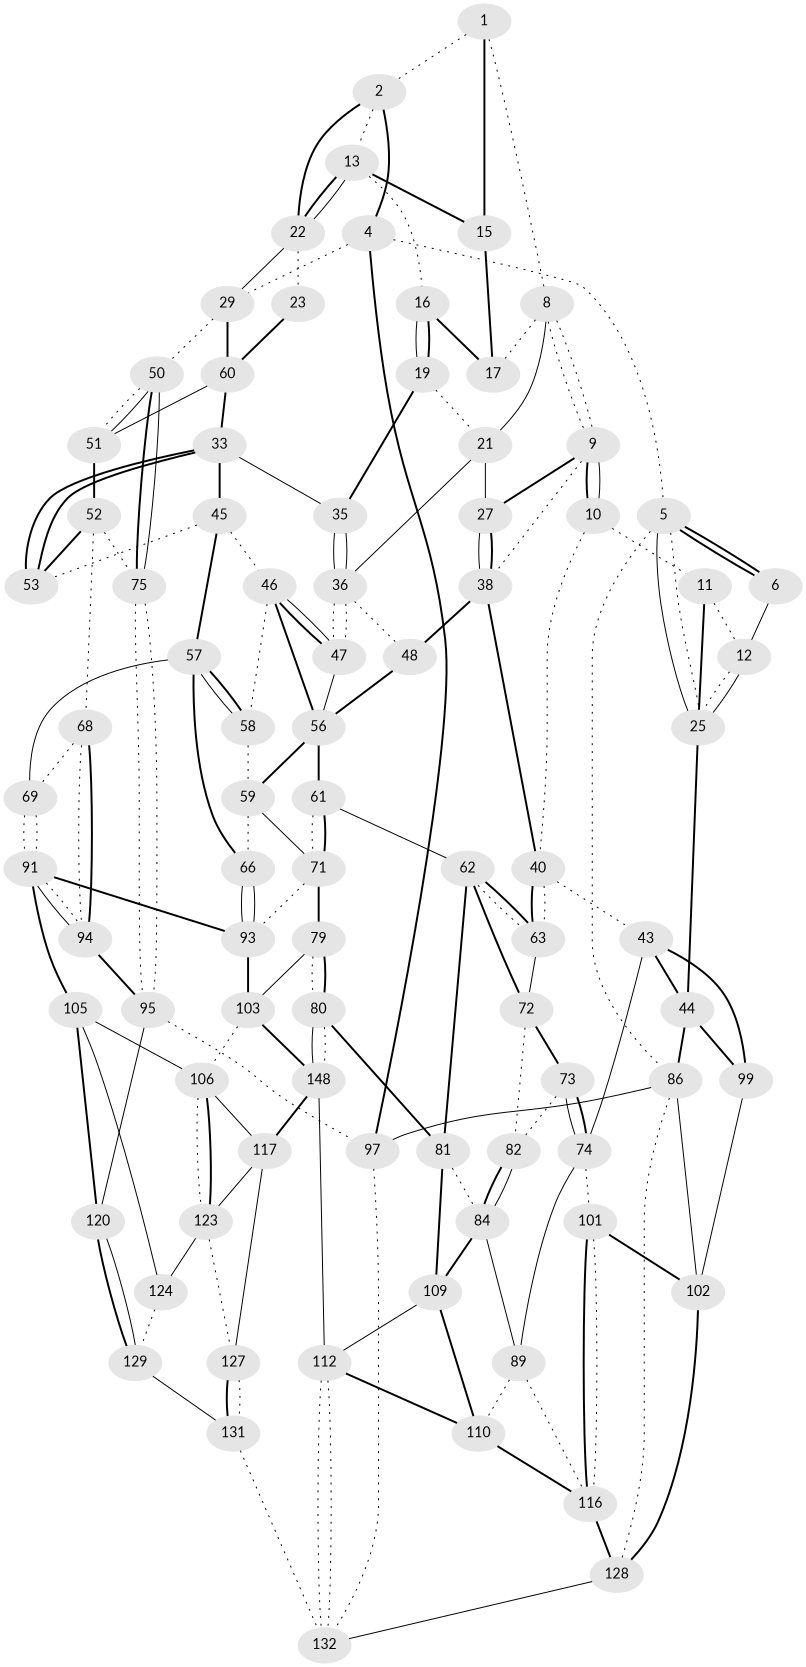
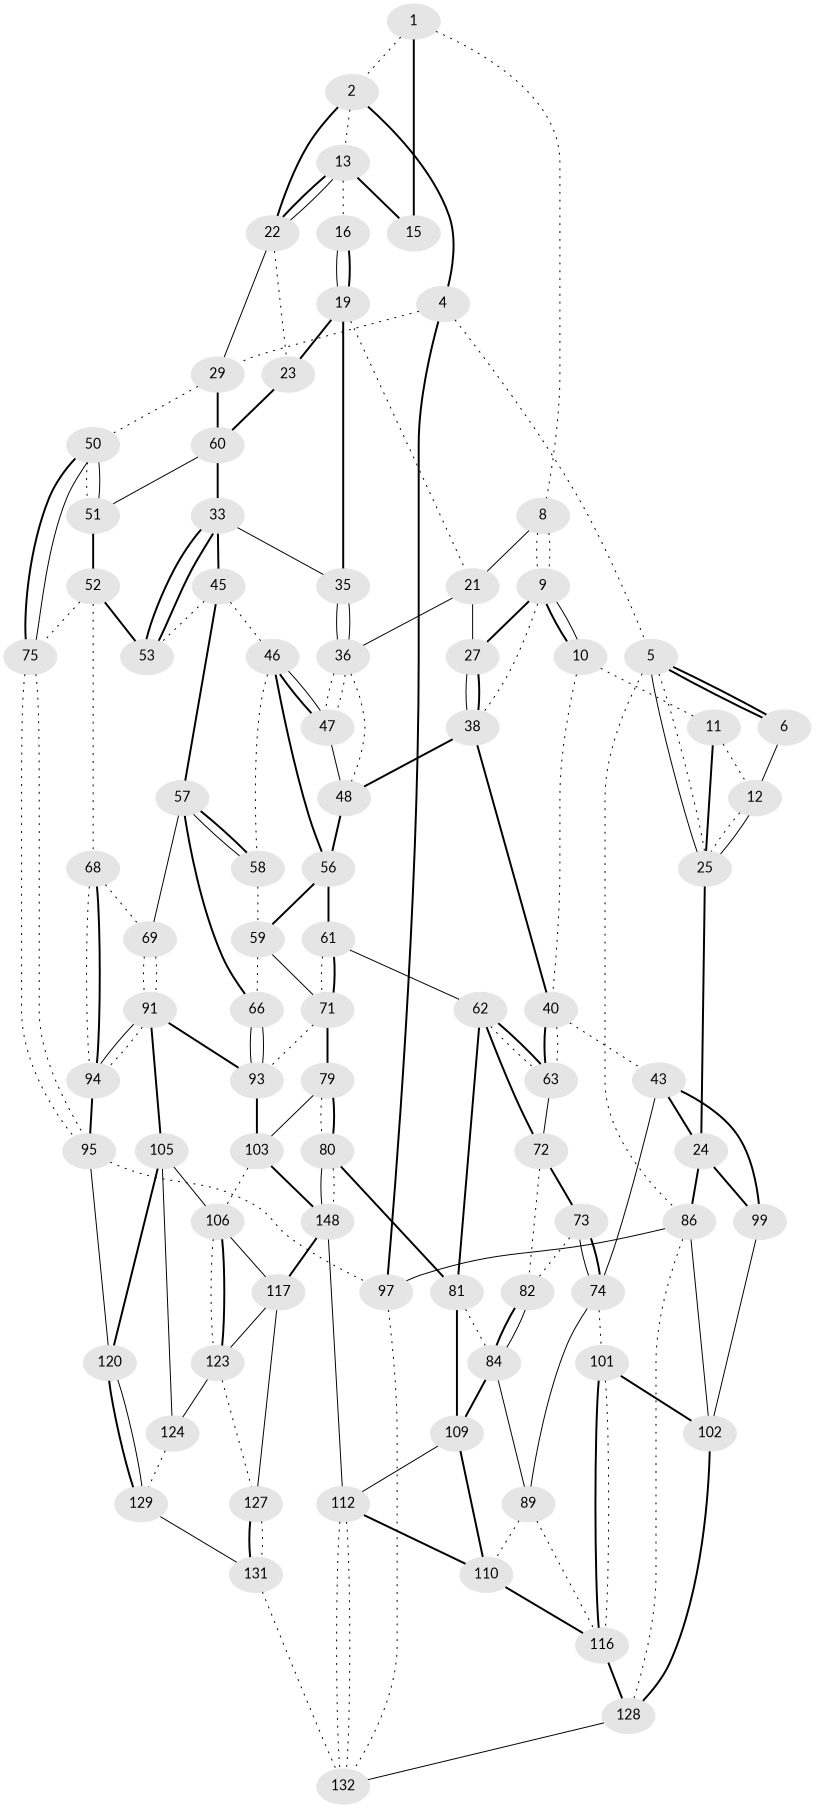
none -> (310, 347)
(493, 375) -> none
(329, 692) -> (336, 763)
(687, 1010) -> (701, 1151)
